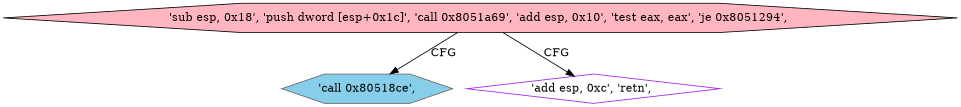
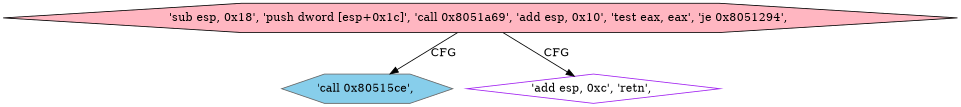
(367, 89) -> (367, 89)
